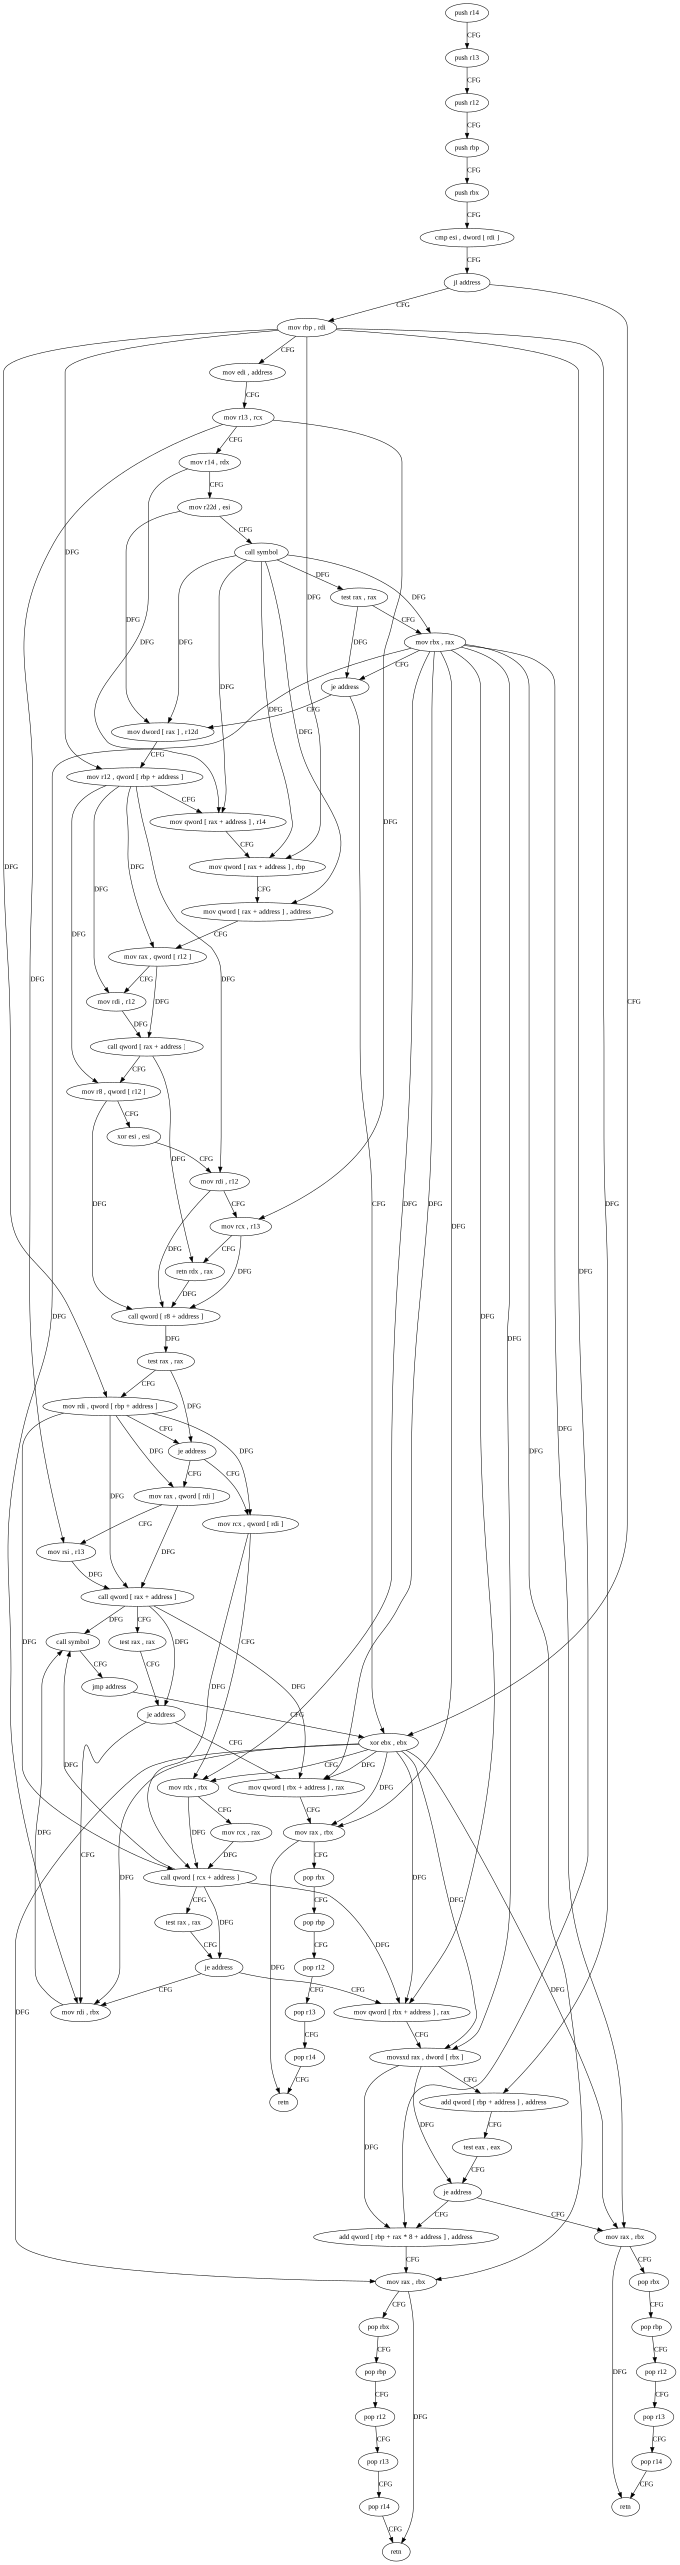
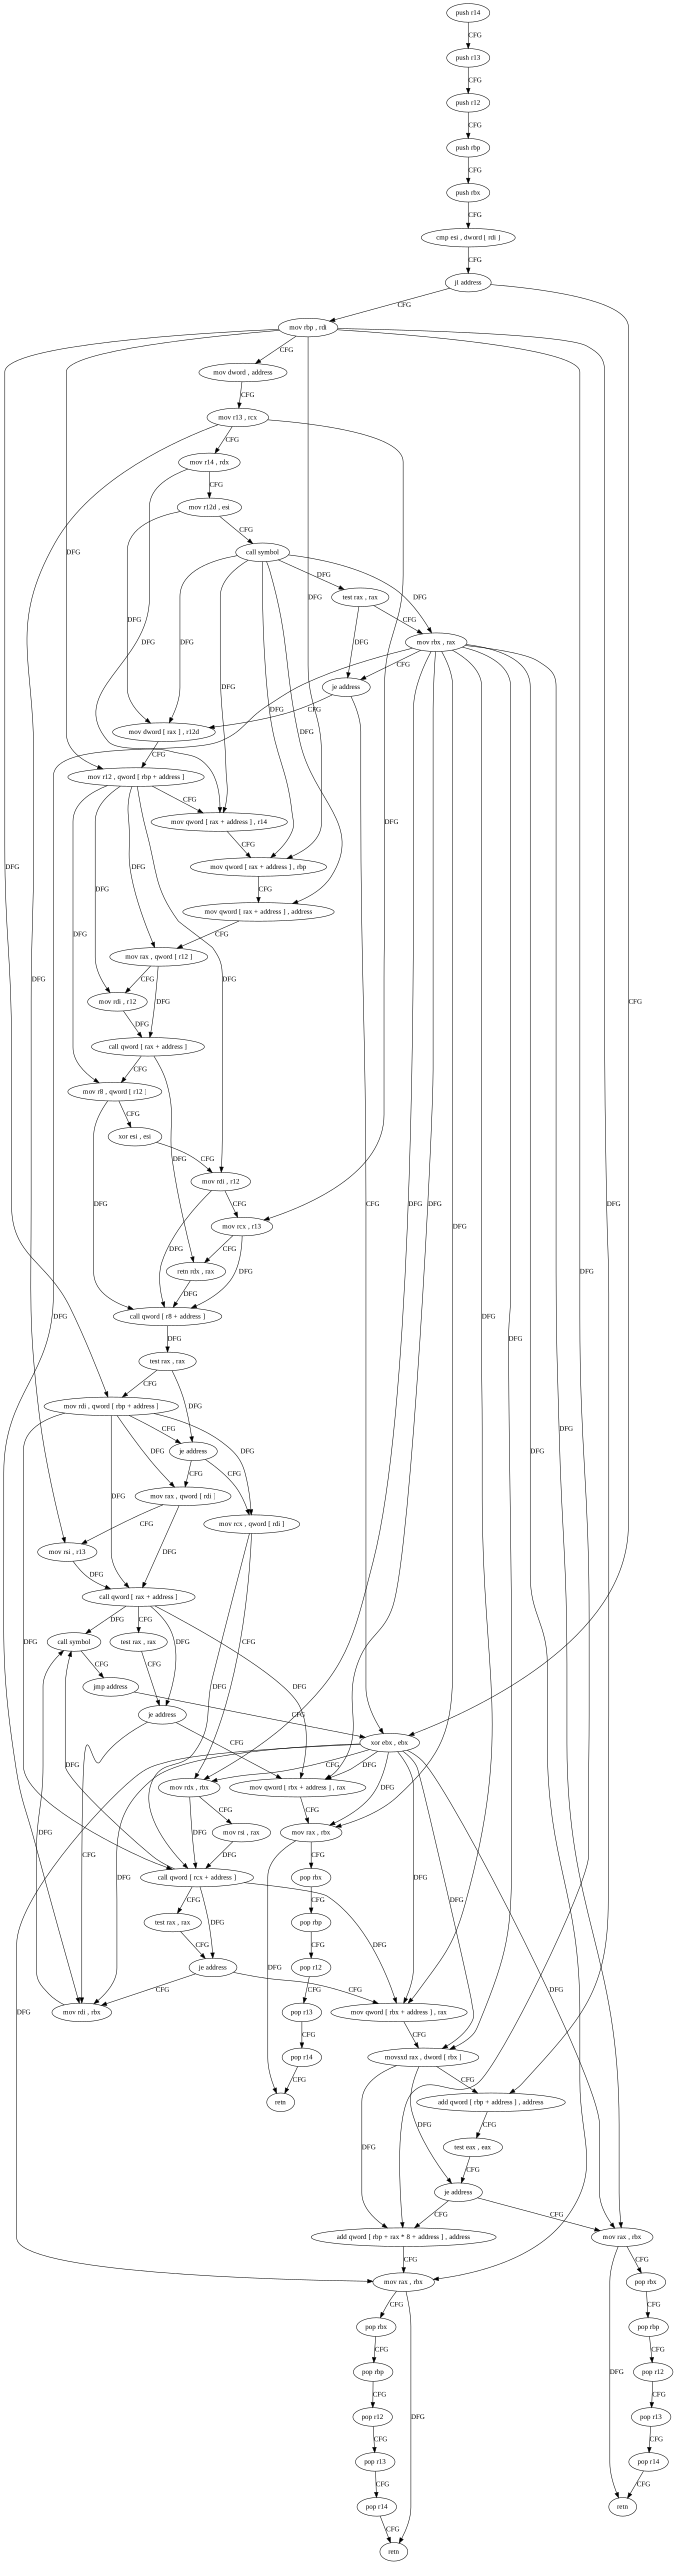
(247, 373) -> (243, 373)
(210, 507) -> (209, 507)
(241, 1833) -> (241, 1833)
